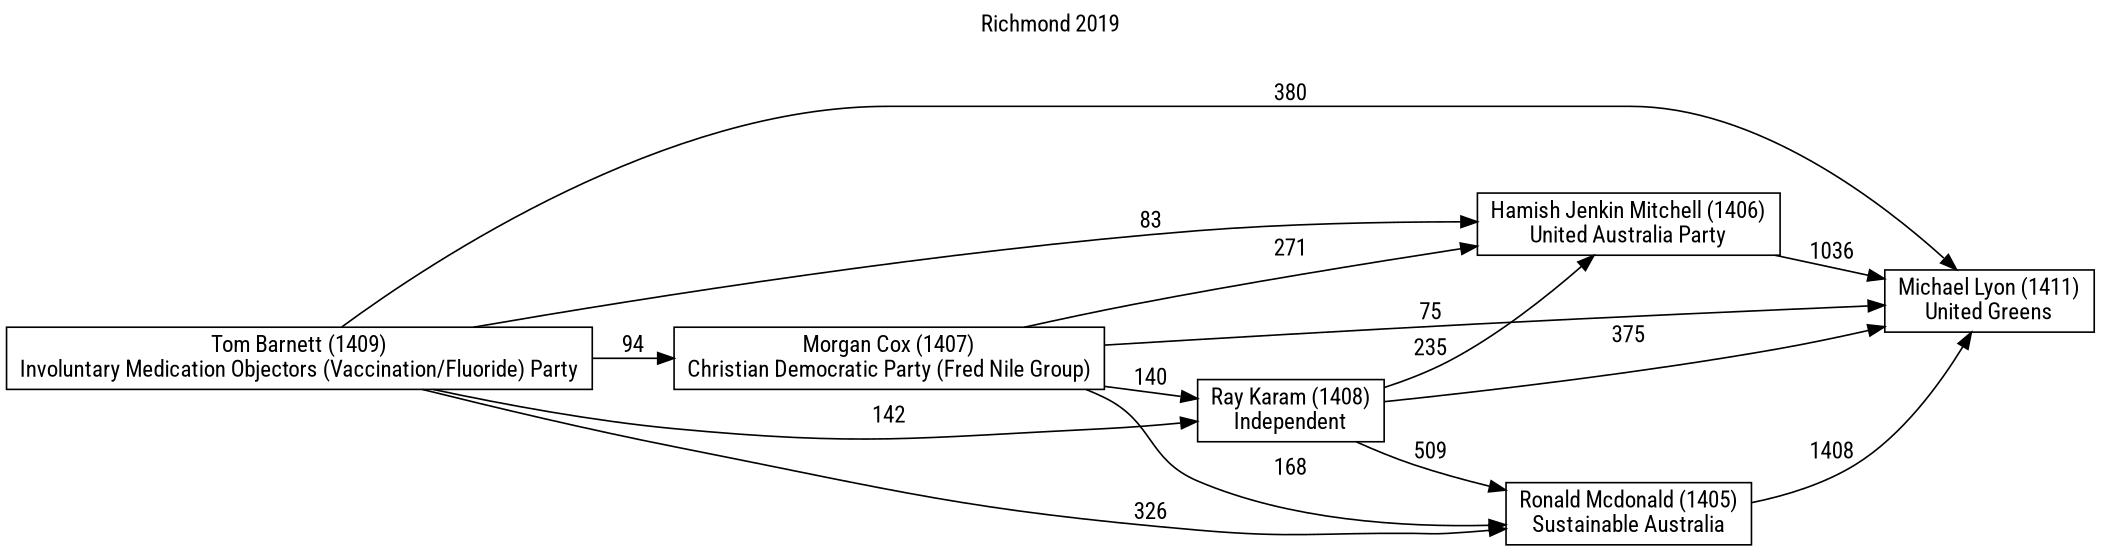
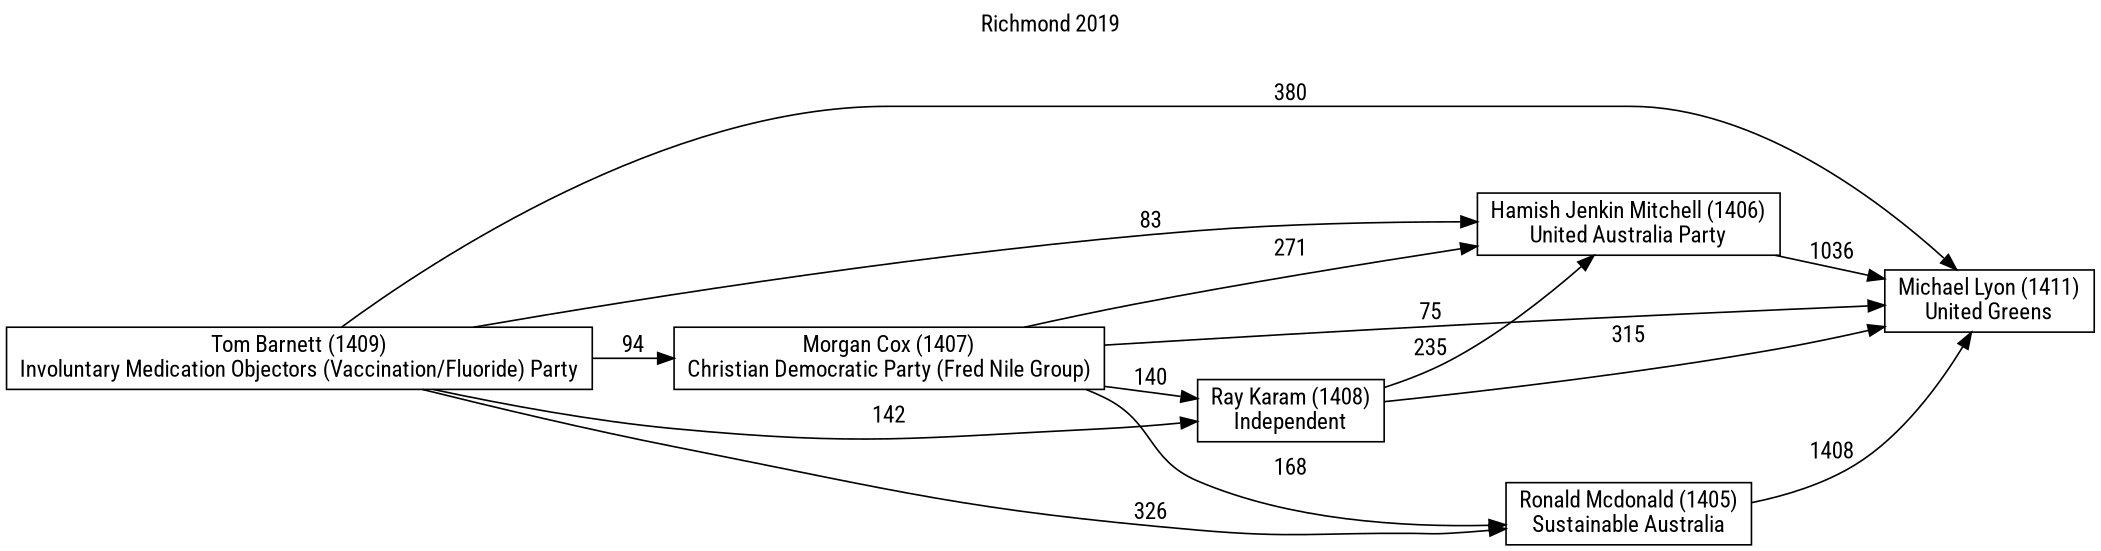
(1629, 336) -> (1629, 336)
(1422, 467) -> none
